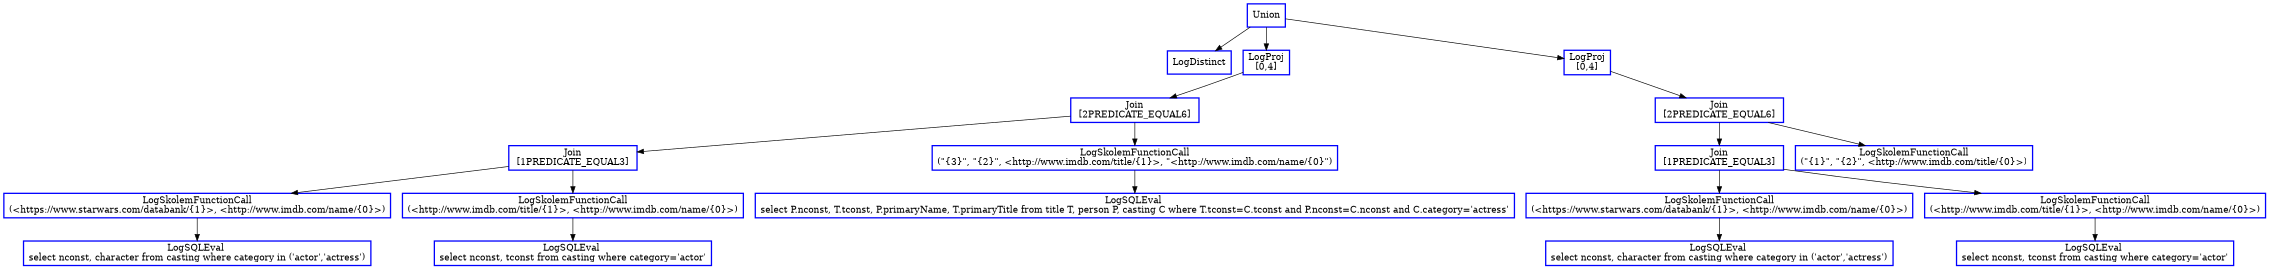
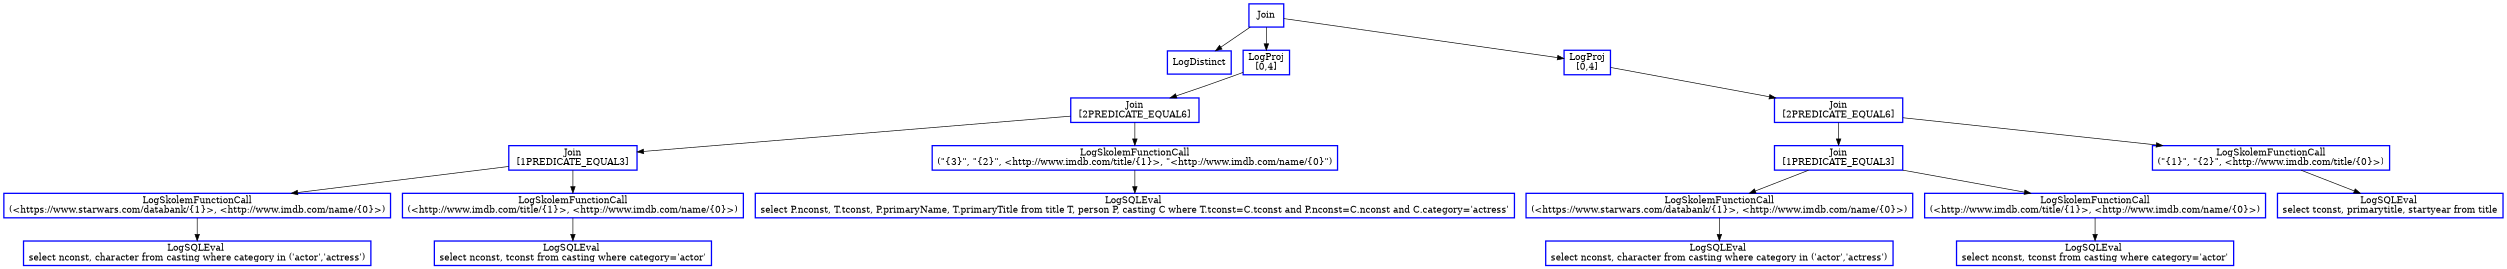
(1266, 15) -> (1266, 15)
none -> (2390, 206)
